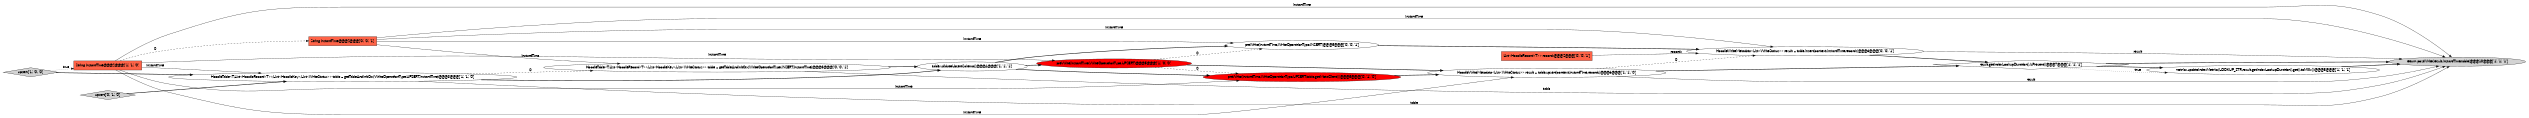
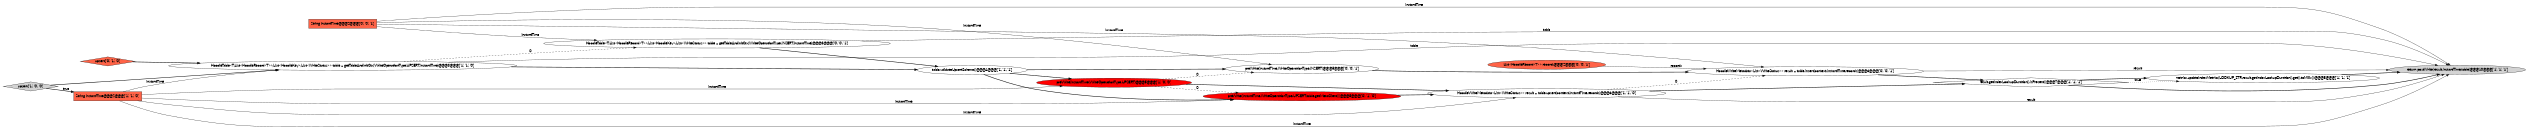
(212, 45) -> none
(1547, 56) -> (1547, 65)
(60, 70) -> (59, 90)
(108, 95) -> (108, 61)
